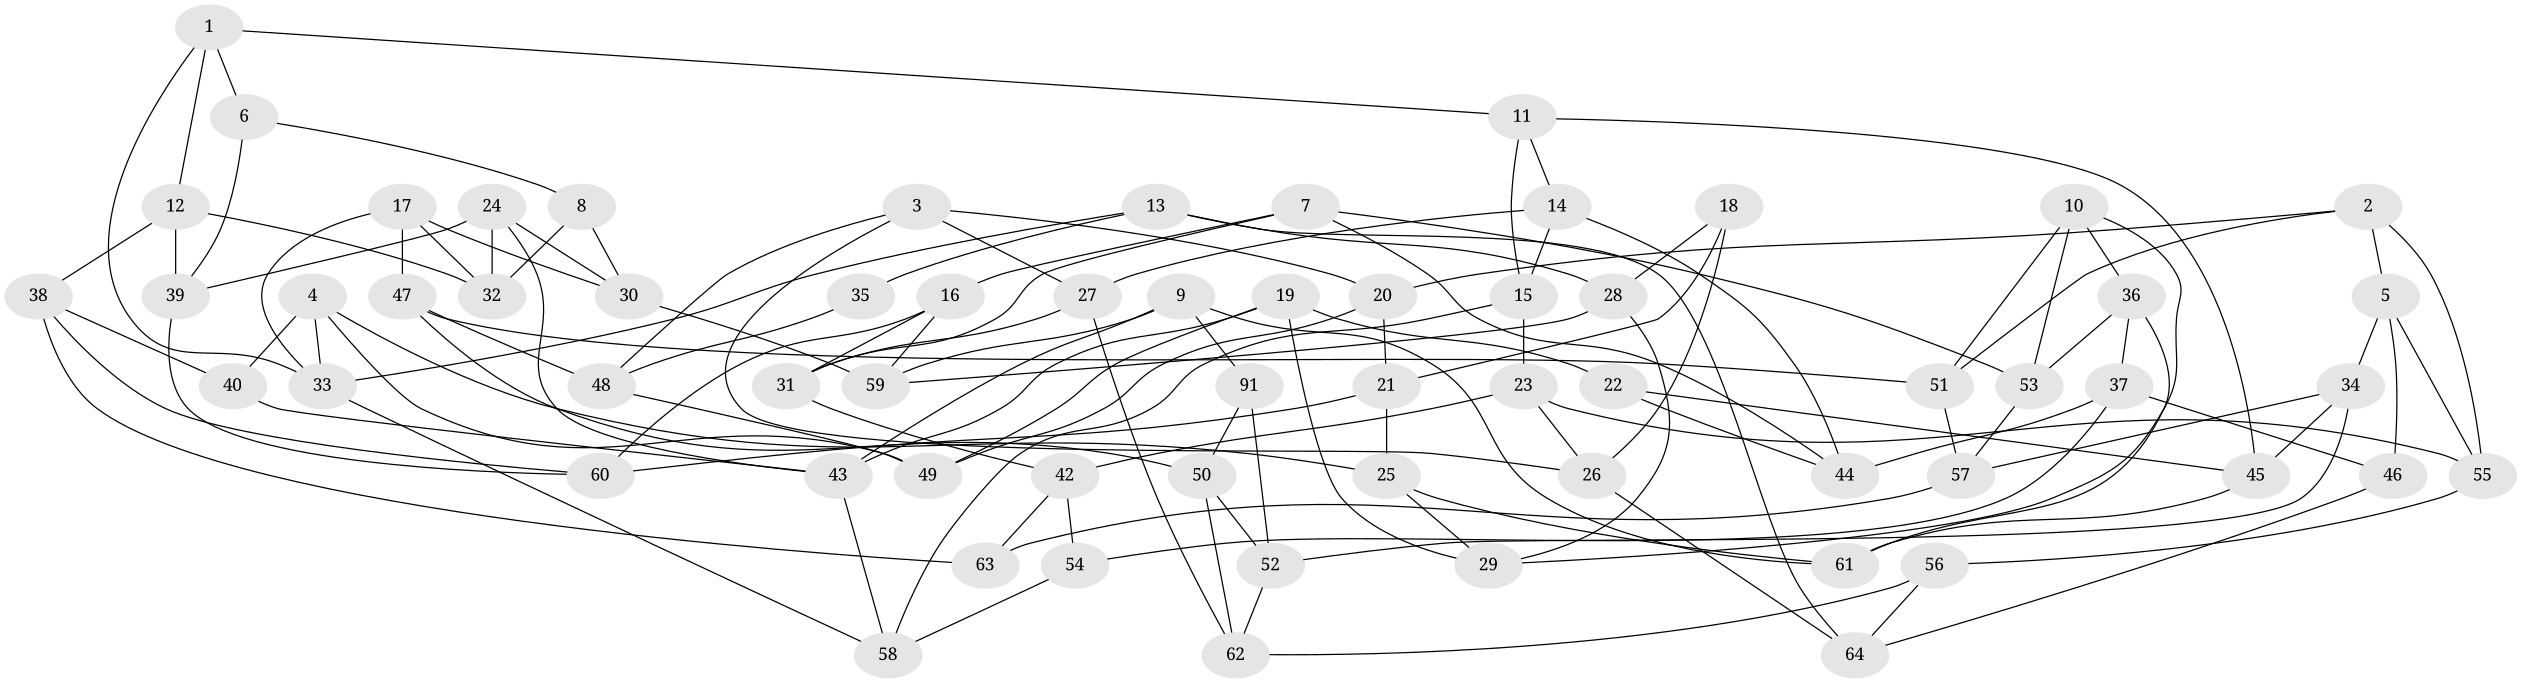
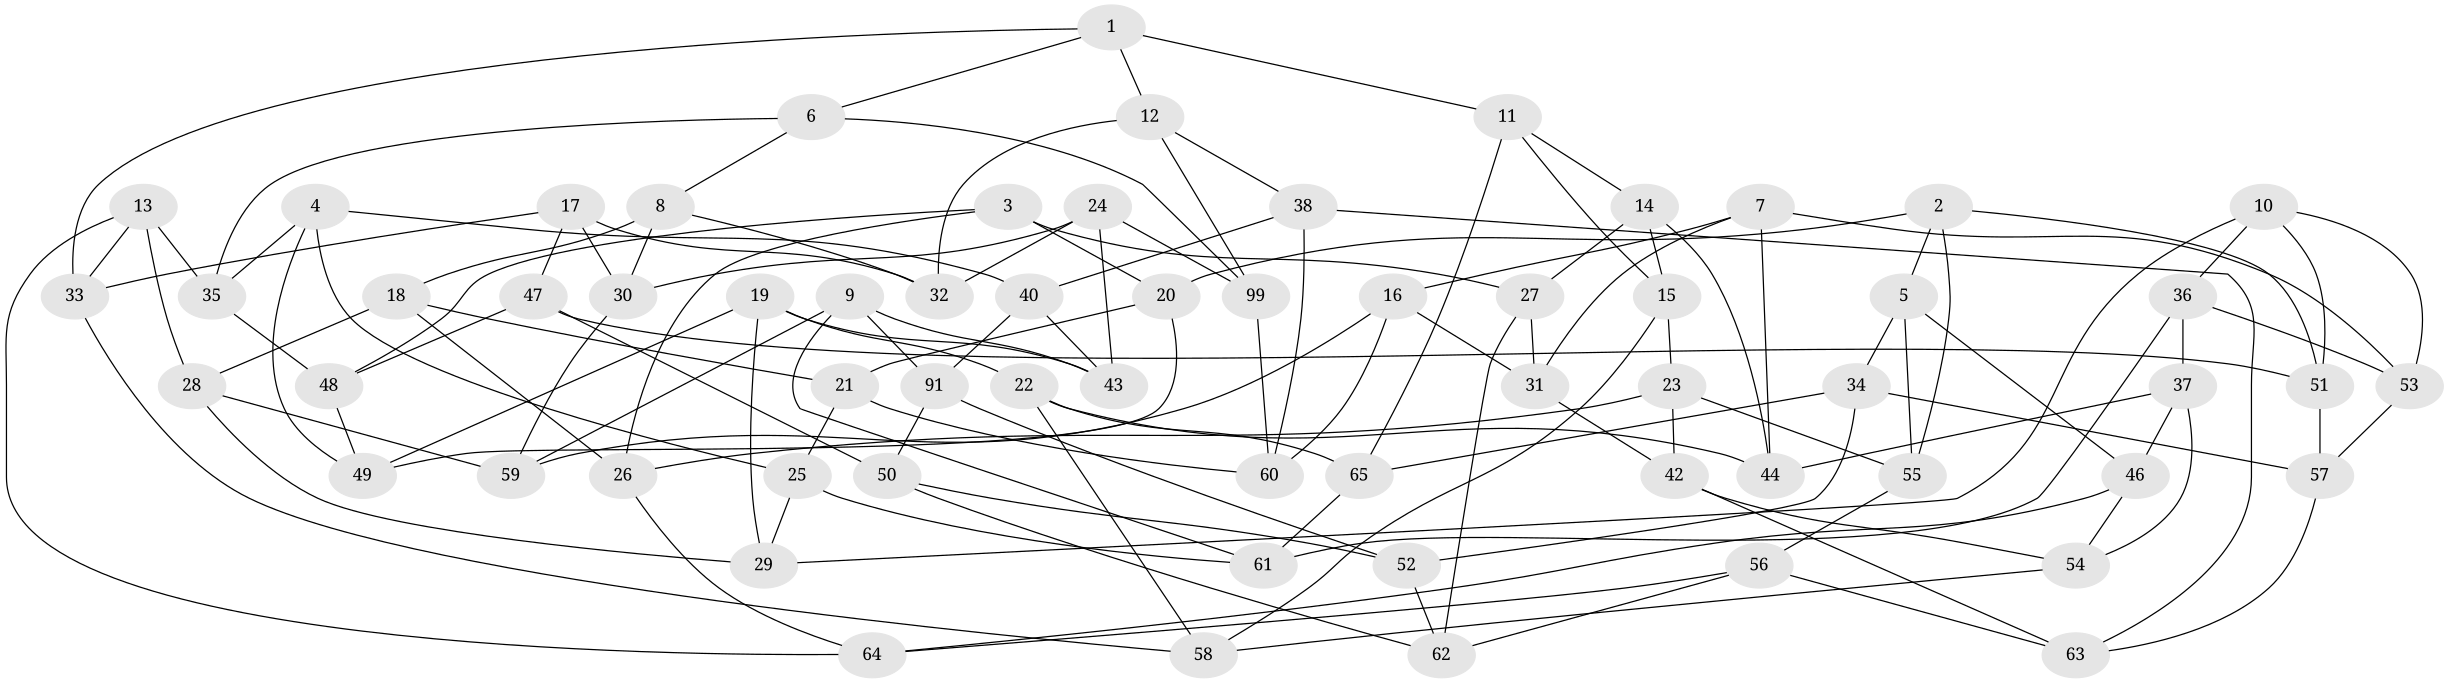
none -> (467, 136)
none -> (524, 254)
(176, 297) -> (1256, 297)
none -> (995, 330)
(318, 341) -> (270, 247)
(2256, 476) -> (1359, 476)
none -> (2106, 521)
(863, 566) -> (1118, 526)
none -> (1918, 610)
